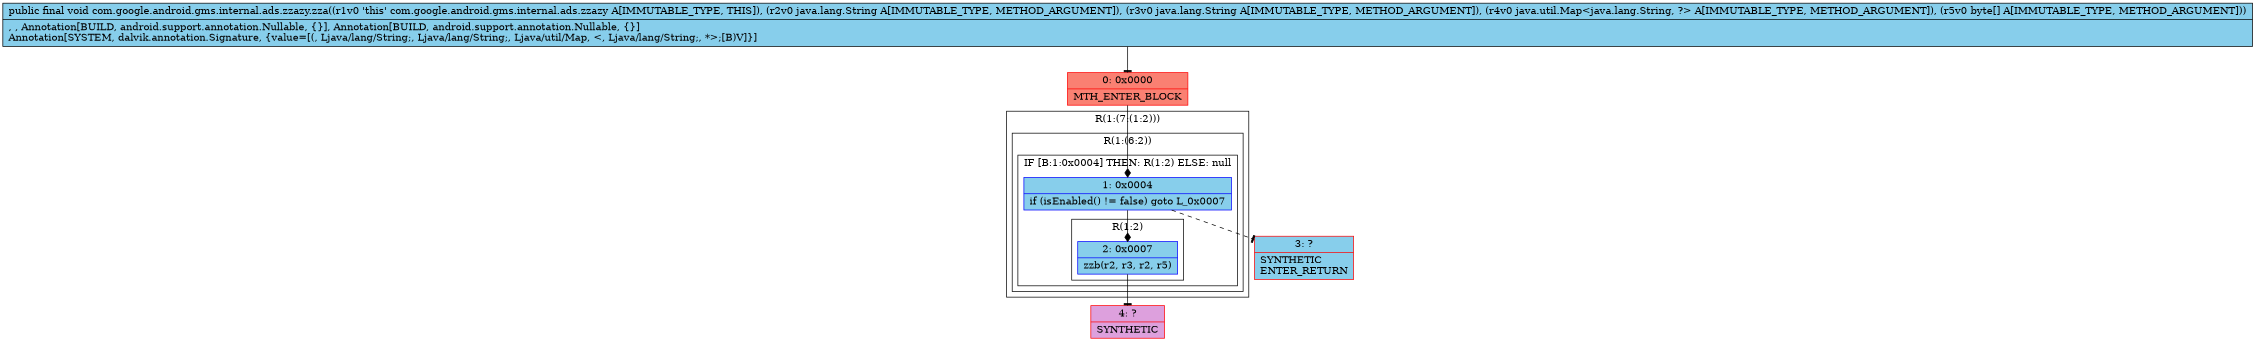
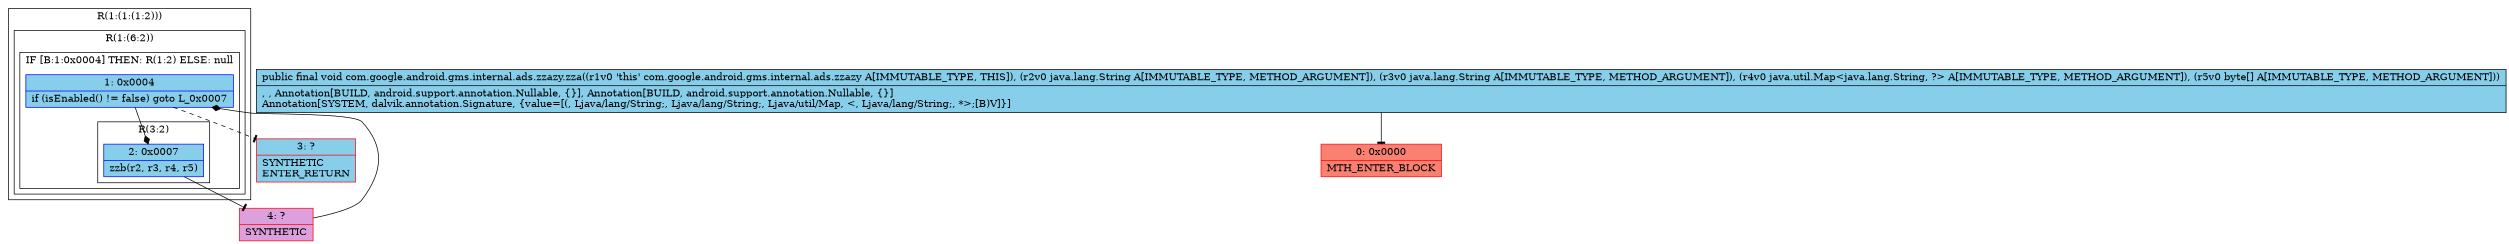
(1128, 119) -> (130, 17)
(1128, 138) -> (360, 121)
(1128, 227) -> (154, 130)
(1128, 266) -> (154, 168)
